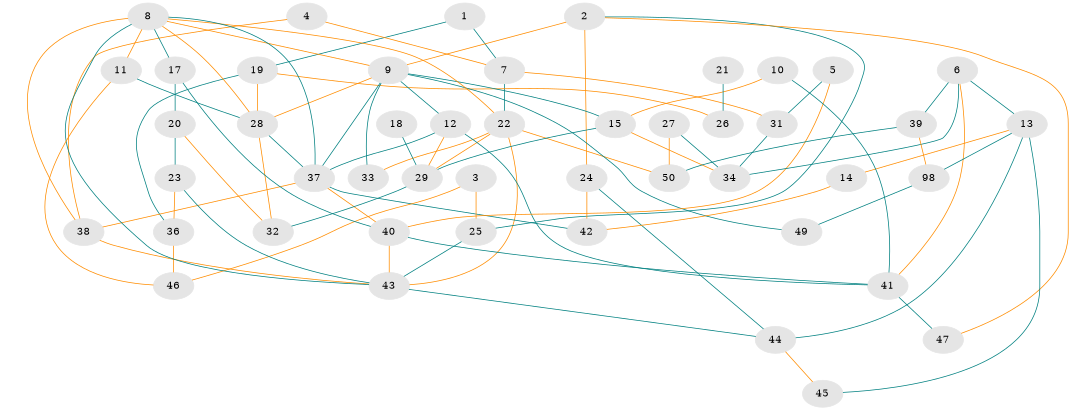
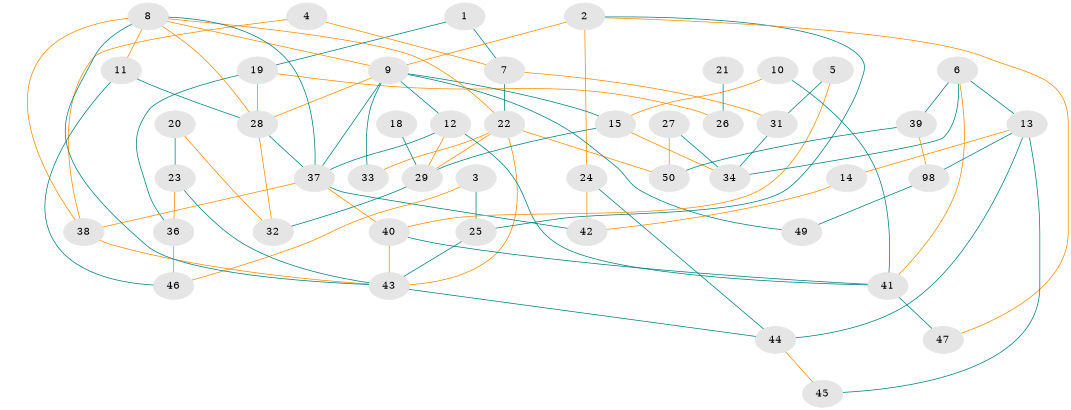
(175, 70) -> none
(476, 205) -> (476, 205)
(46, 209) -> (46, 209)
